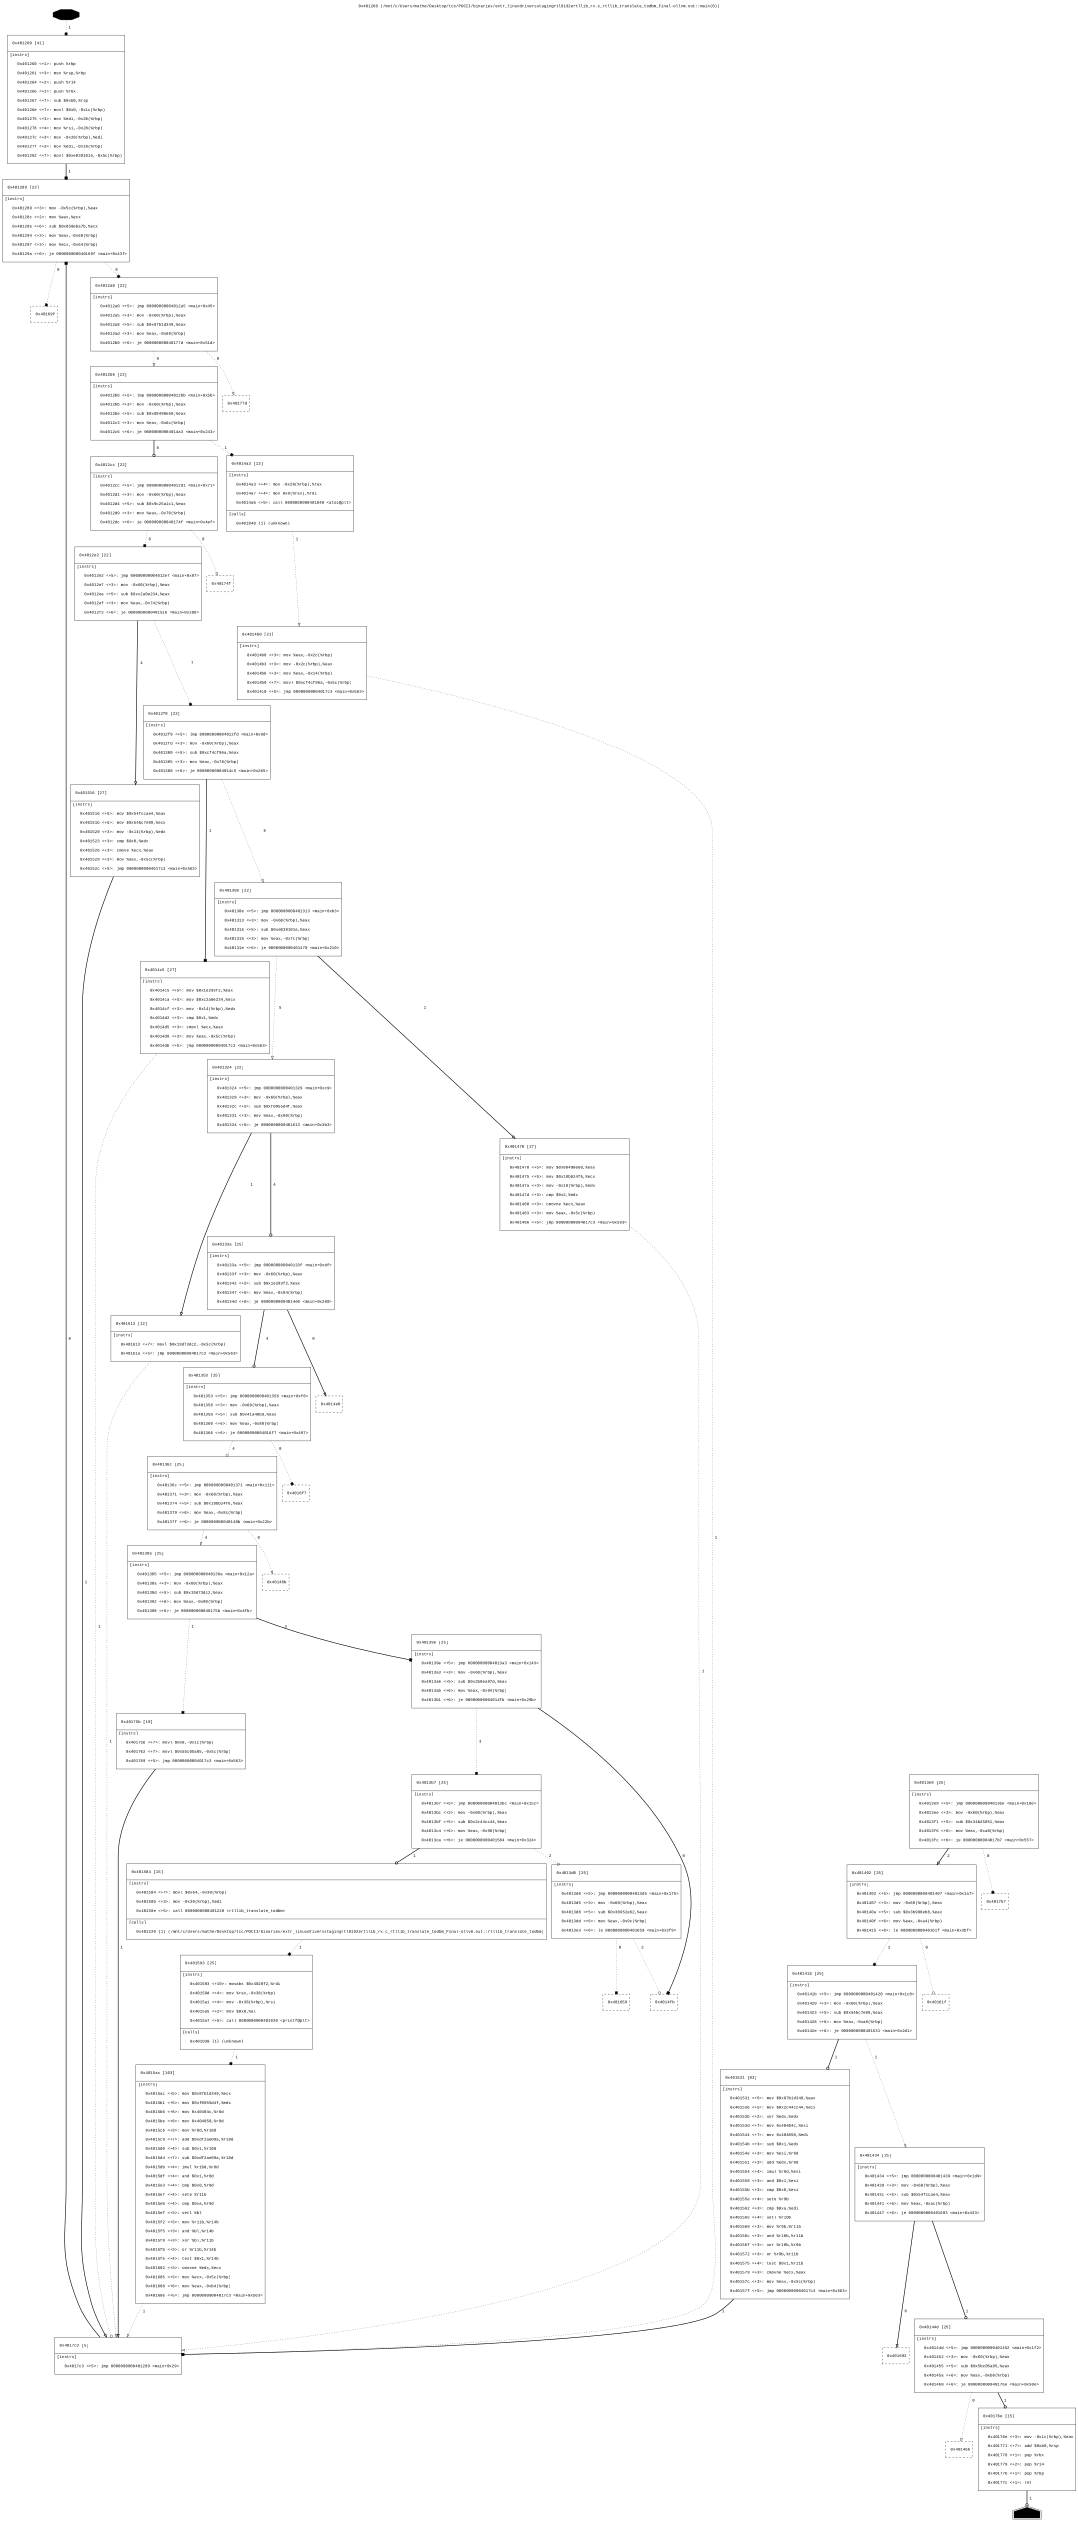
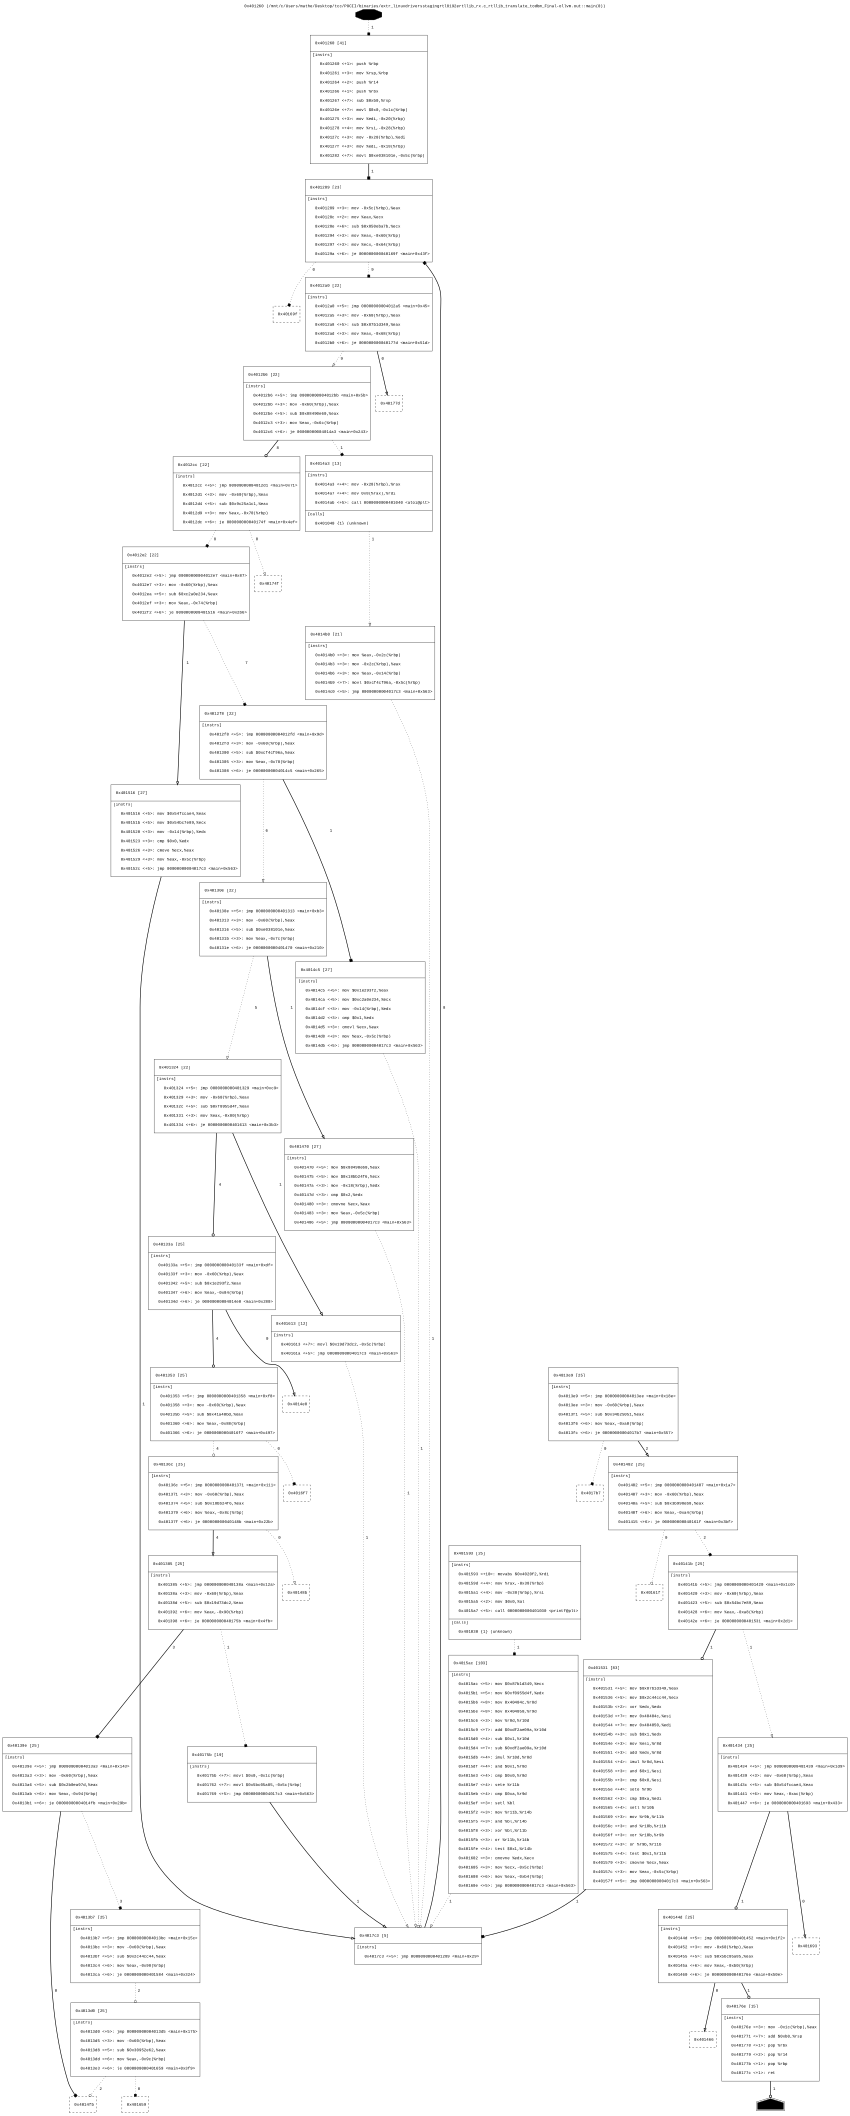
(222, 370) -> (382, 372)
(140, 663) -> (187, 663)
(203, 1536) -> (213, 1541)
(337, 1902) -> none
(966, 2415) -> (710, 2006)
